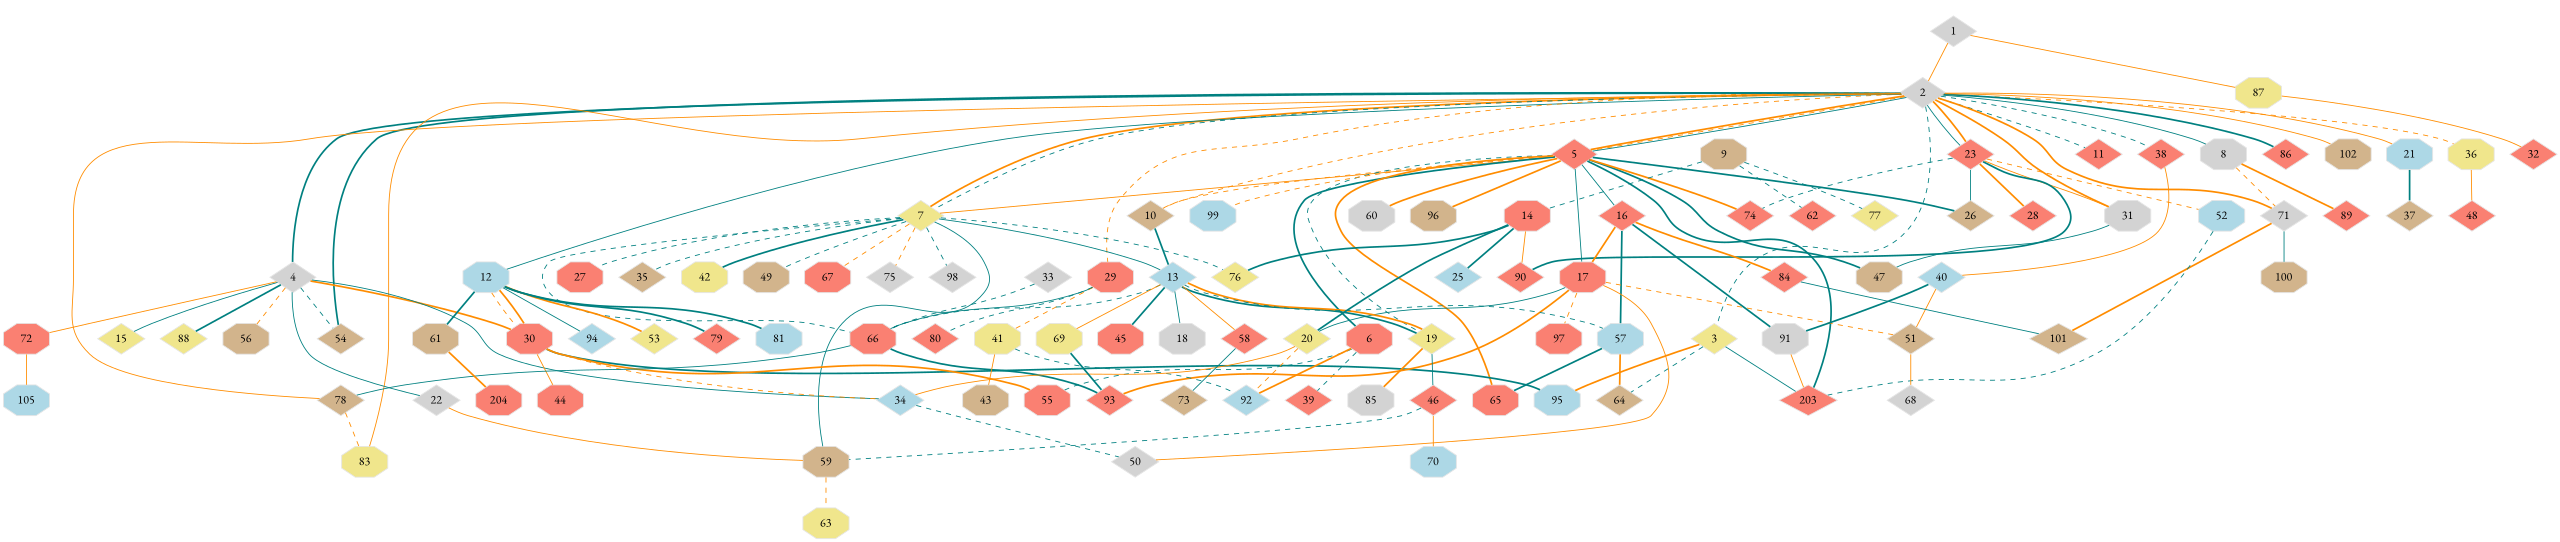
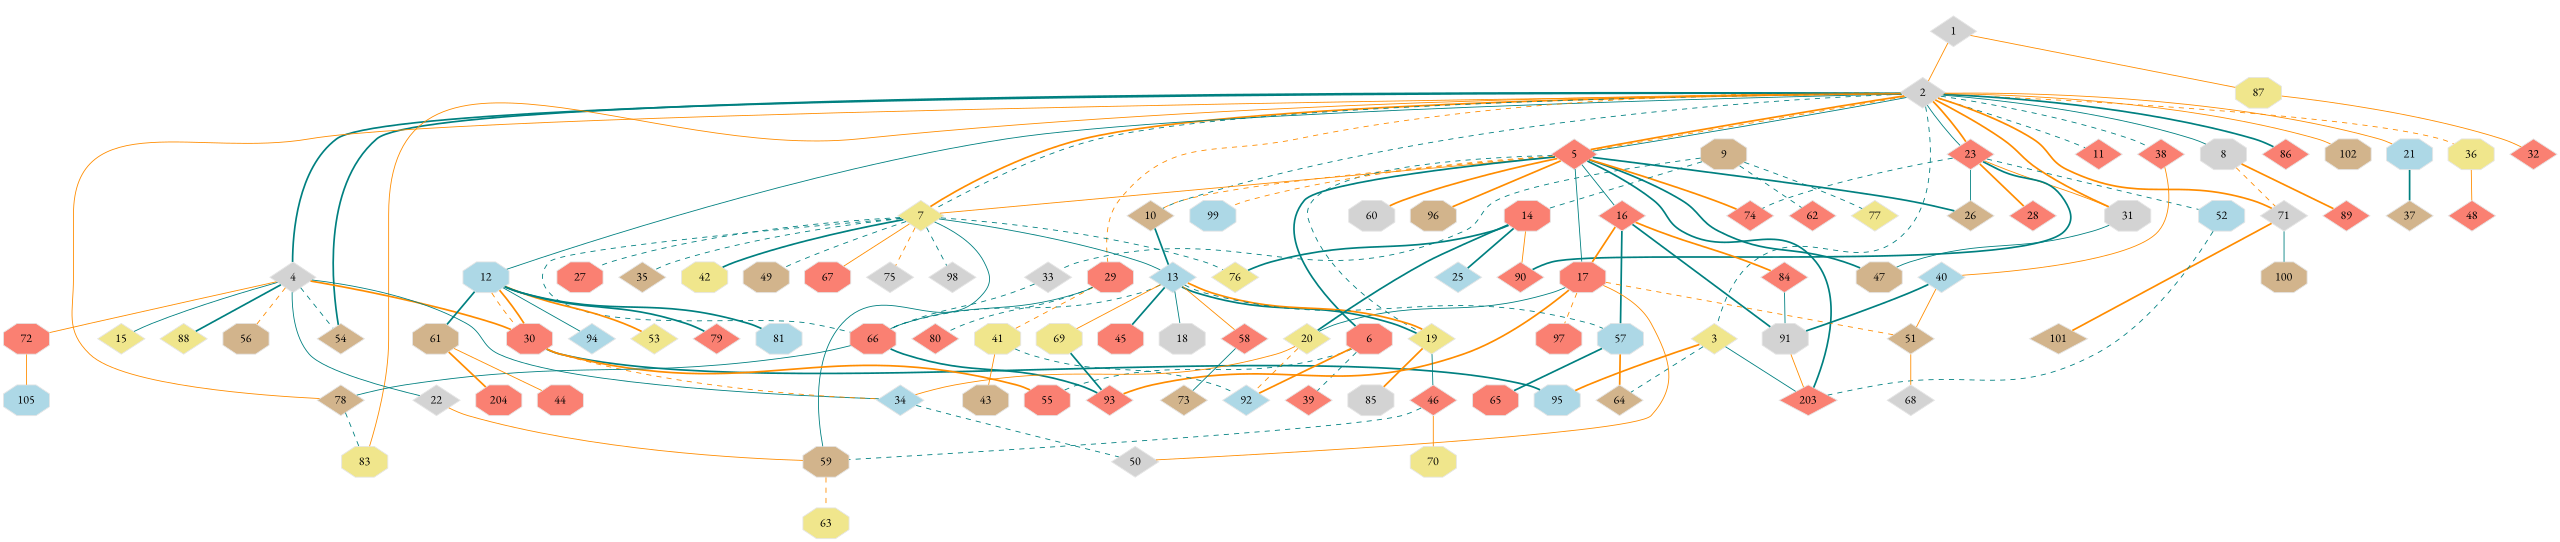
(1528, 128) -> (1528, 128)
(2082, 182) -> (2082, 182)
(1336, 217) -> none
(877, 245) -> (877, 245)
none -> (1389, 254)
(1920, 308) -> (1785, 308)
(549, 376) -> (496, 368)
(352, 429) -> (352, 429)
(1433, 462) -> (1433, 462)
